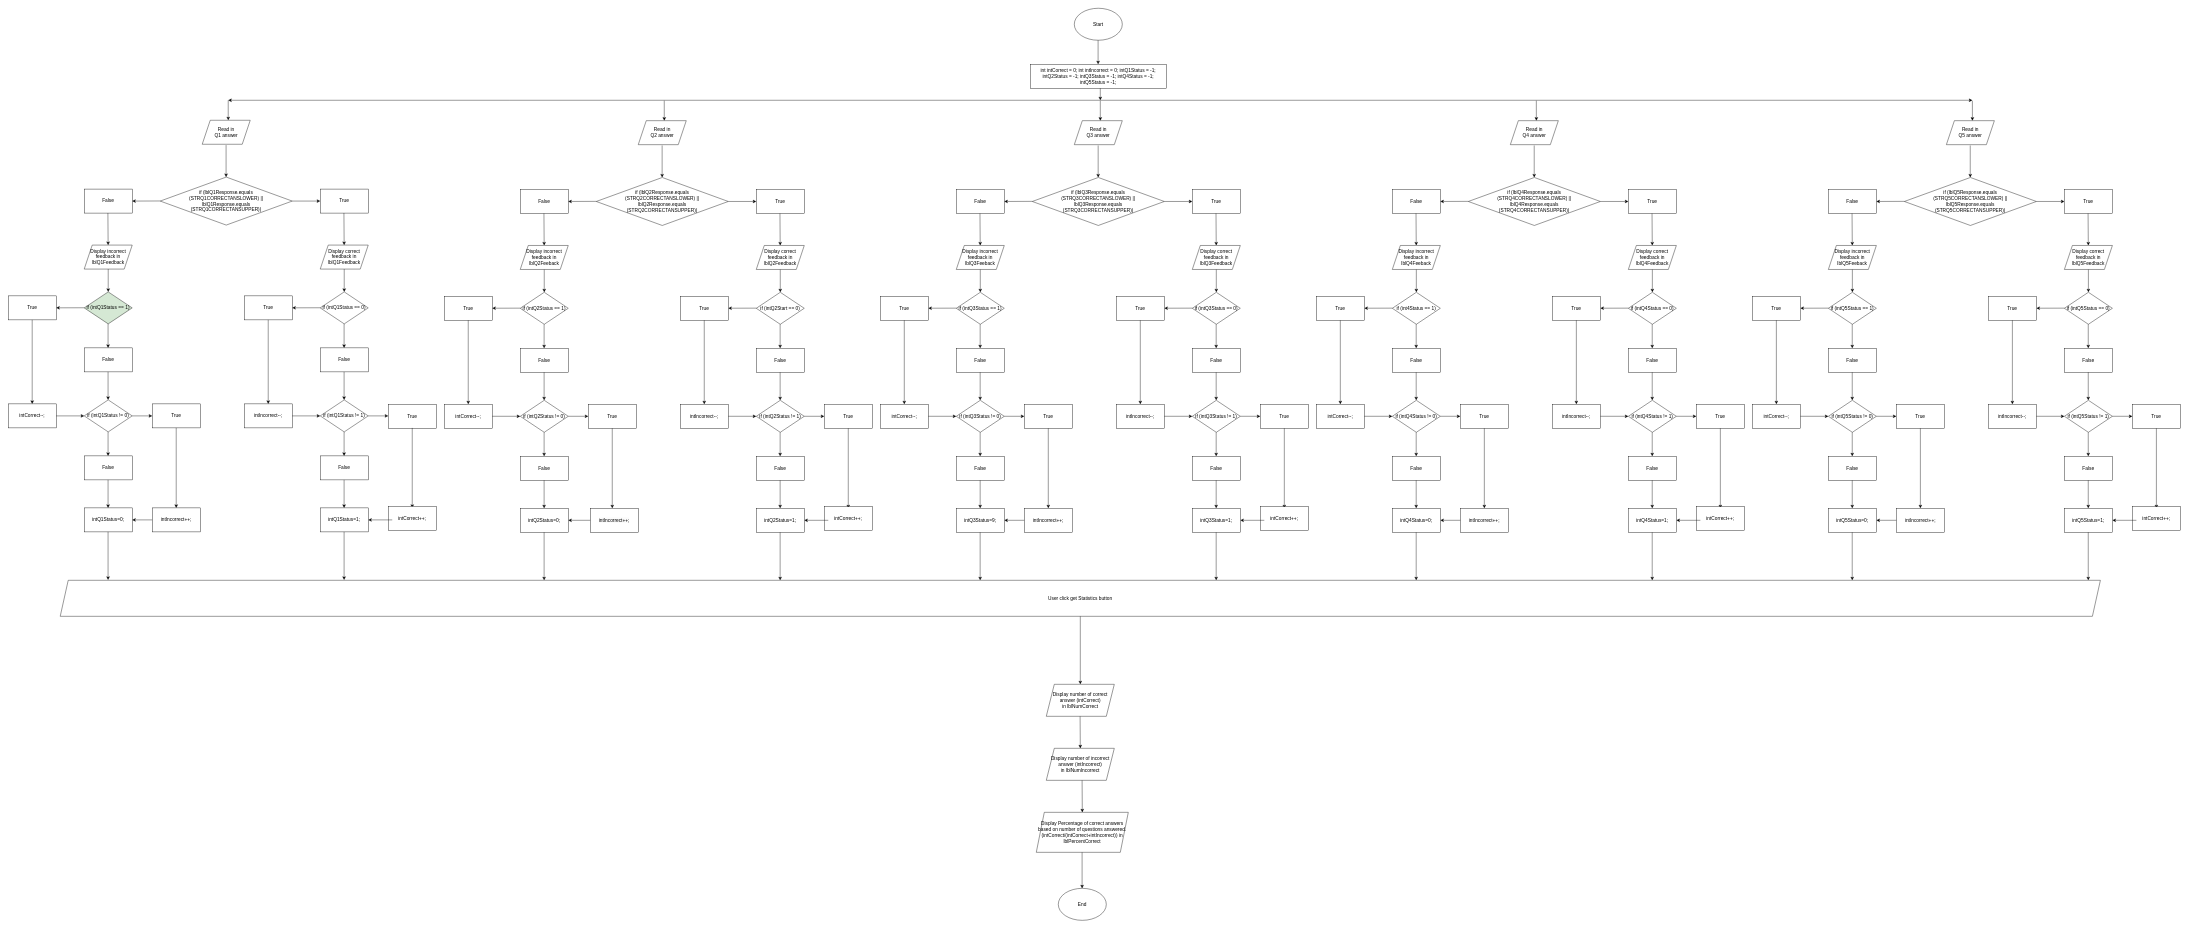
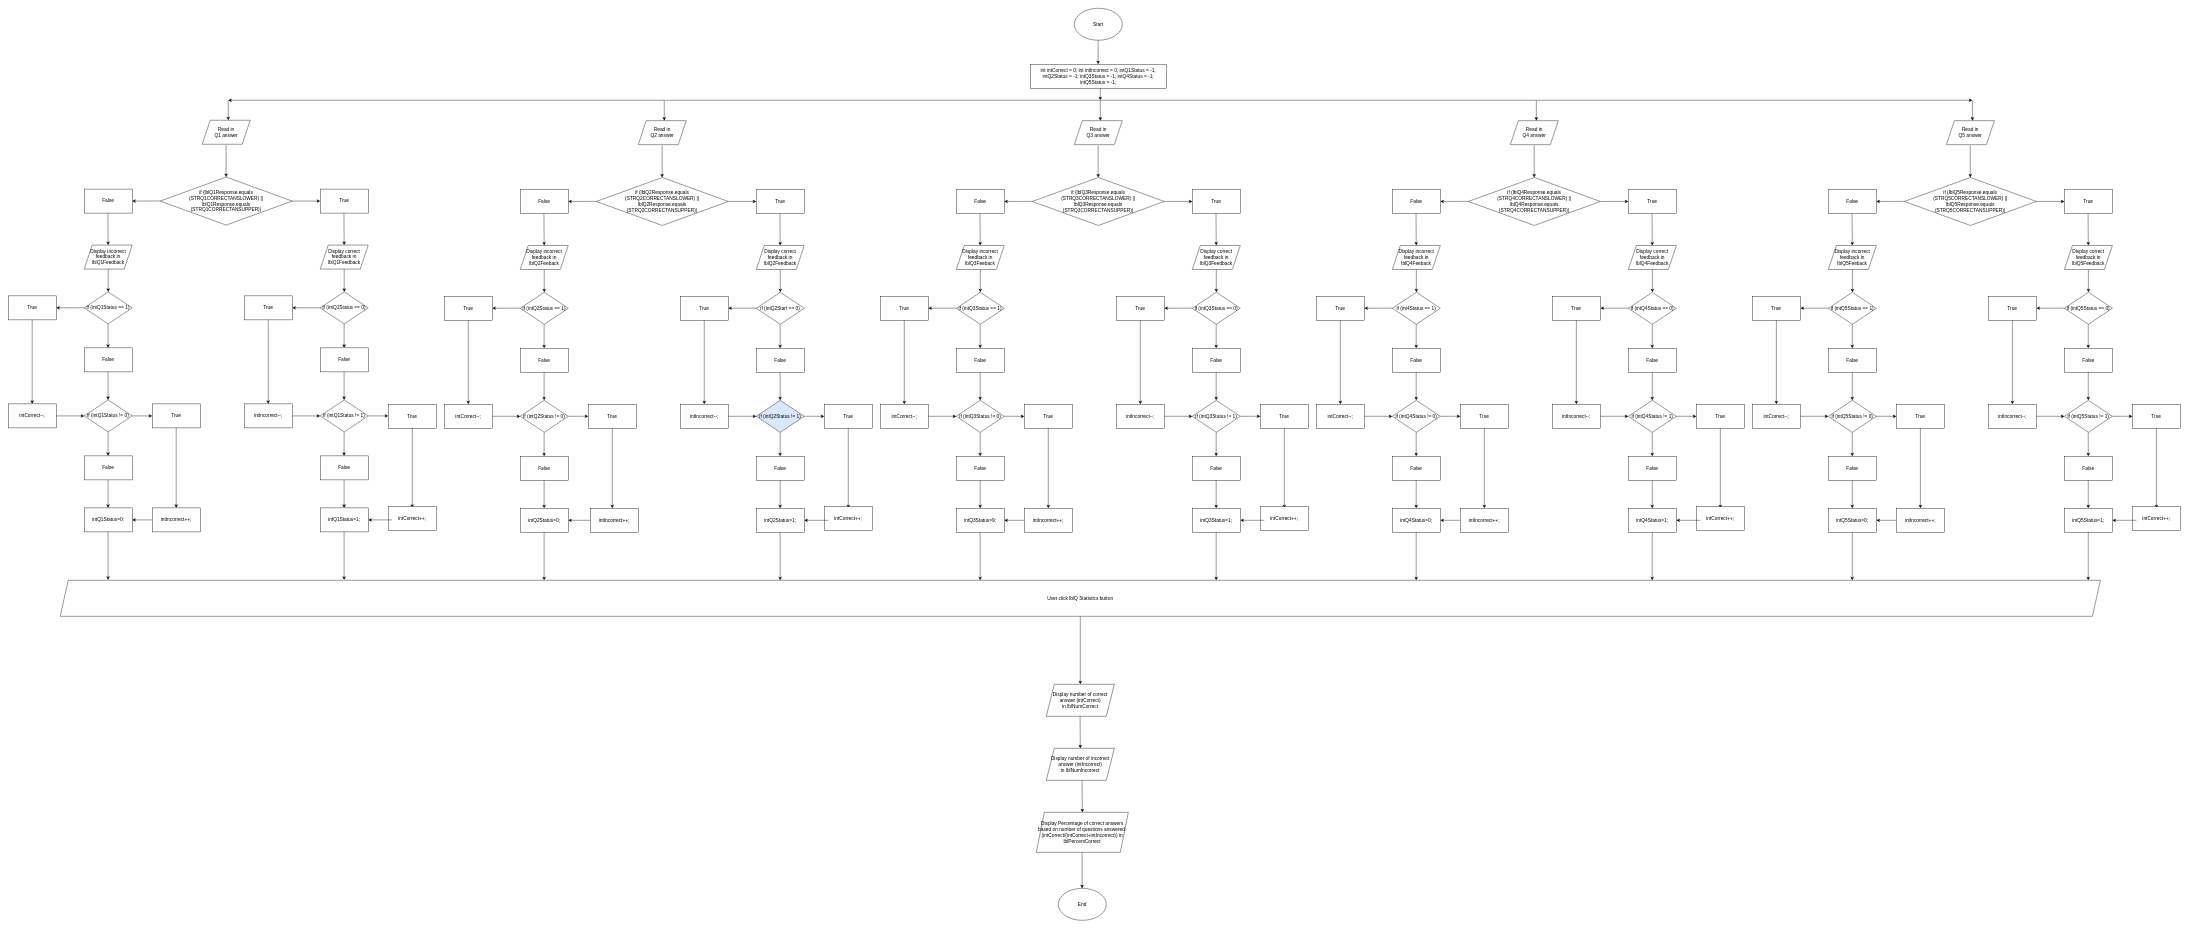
(108, 308) -> (108, 308)
(780, 416) -> (780, 416)
(1080, 598) -> (1080, 598)
